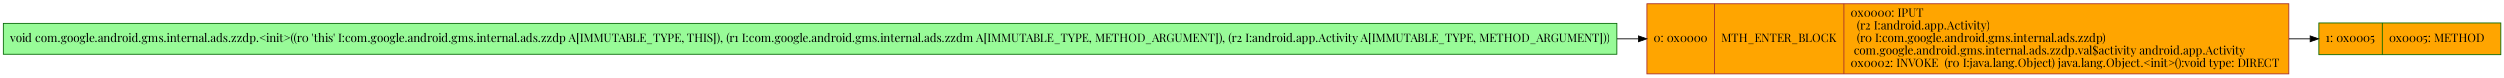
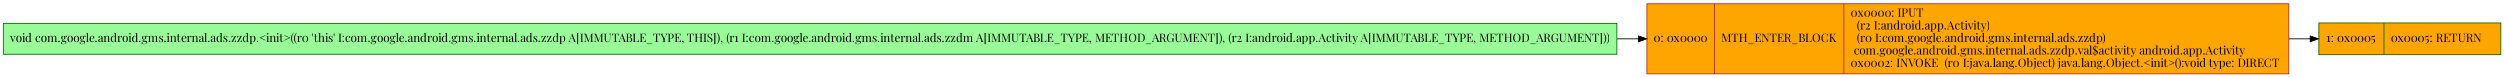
(2442, 38) -> (2441, 38)
